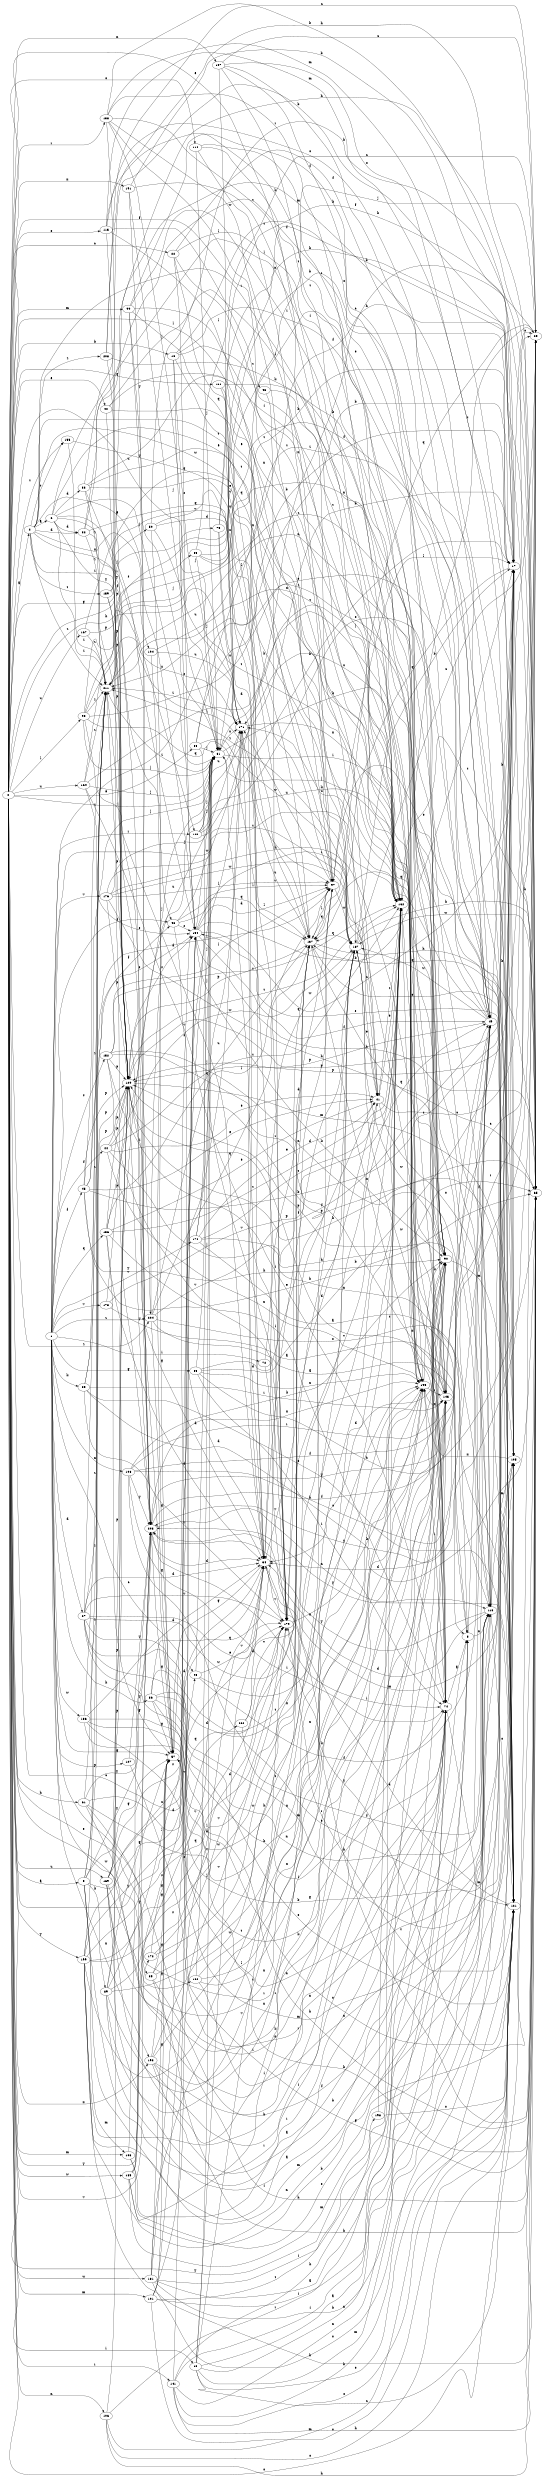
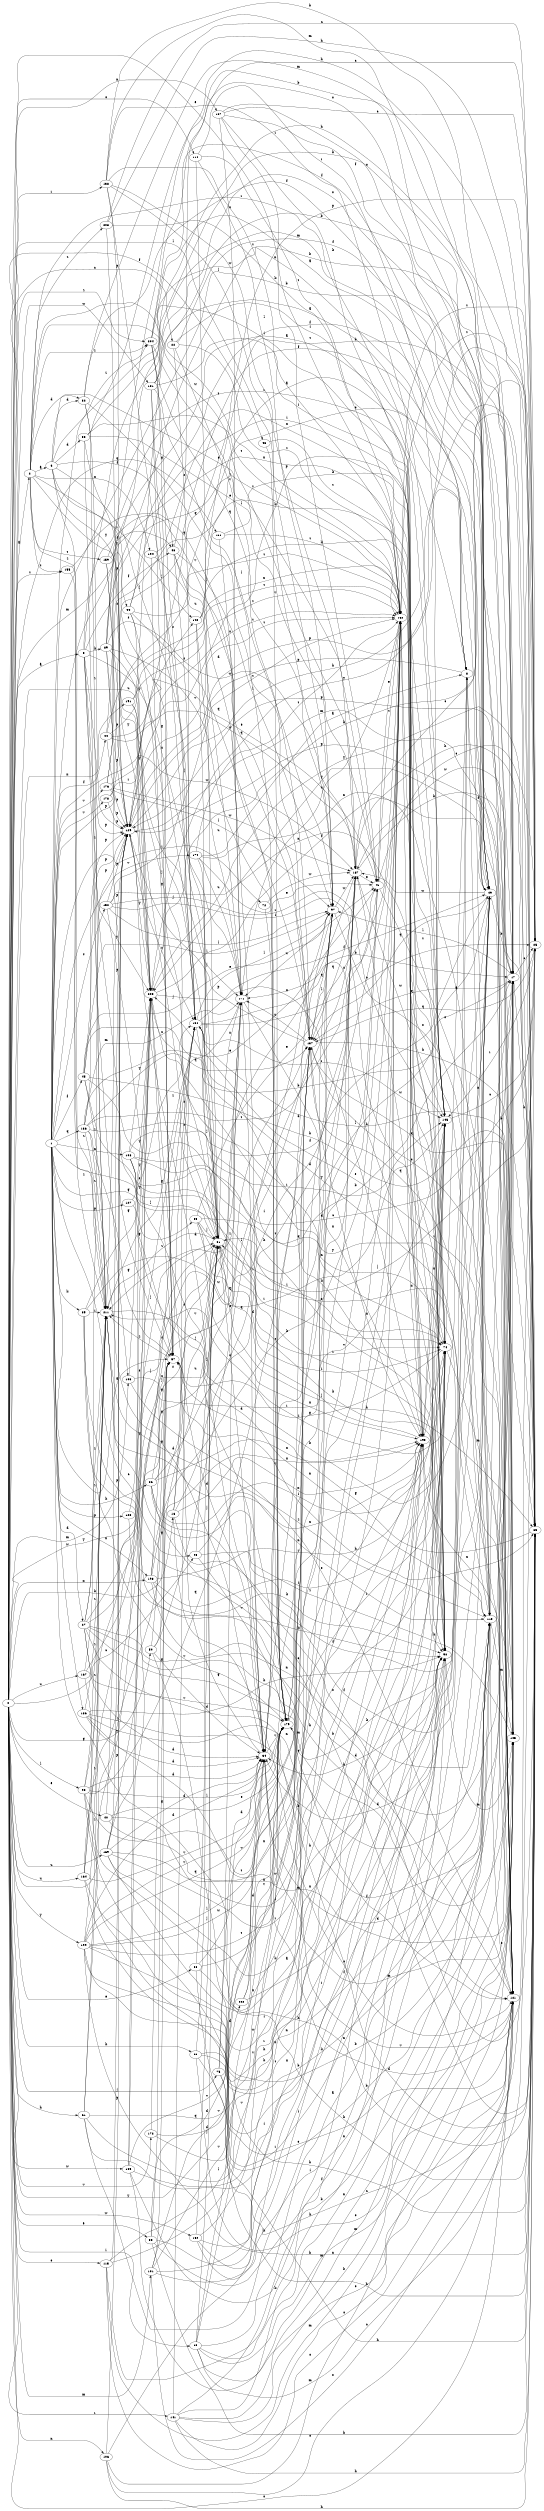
(313, 1055) -> (313, 1515)
none -> (98, 1219)
none -> (129, 1515)
(378, 2116) -> none
